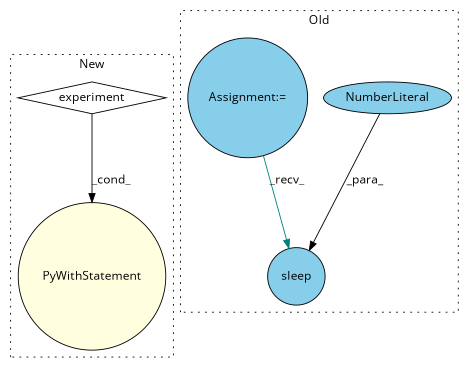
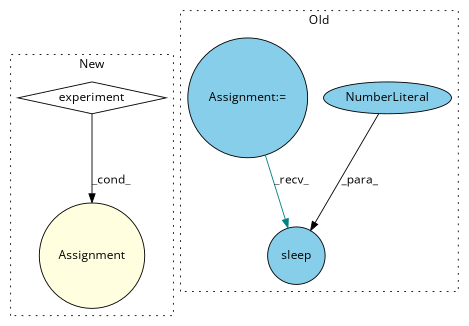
(92, 276) -> (92, 256)
